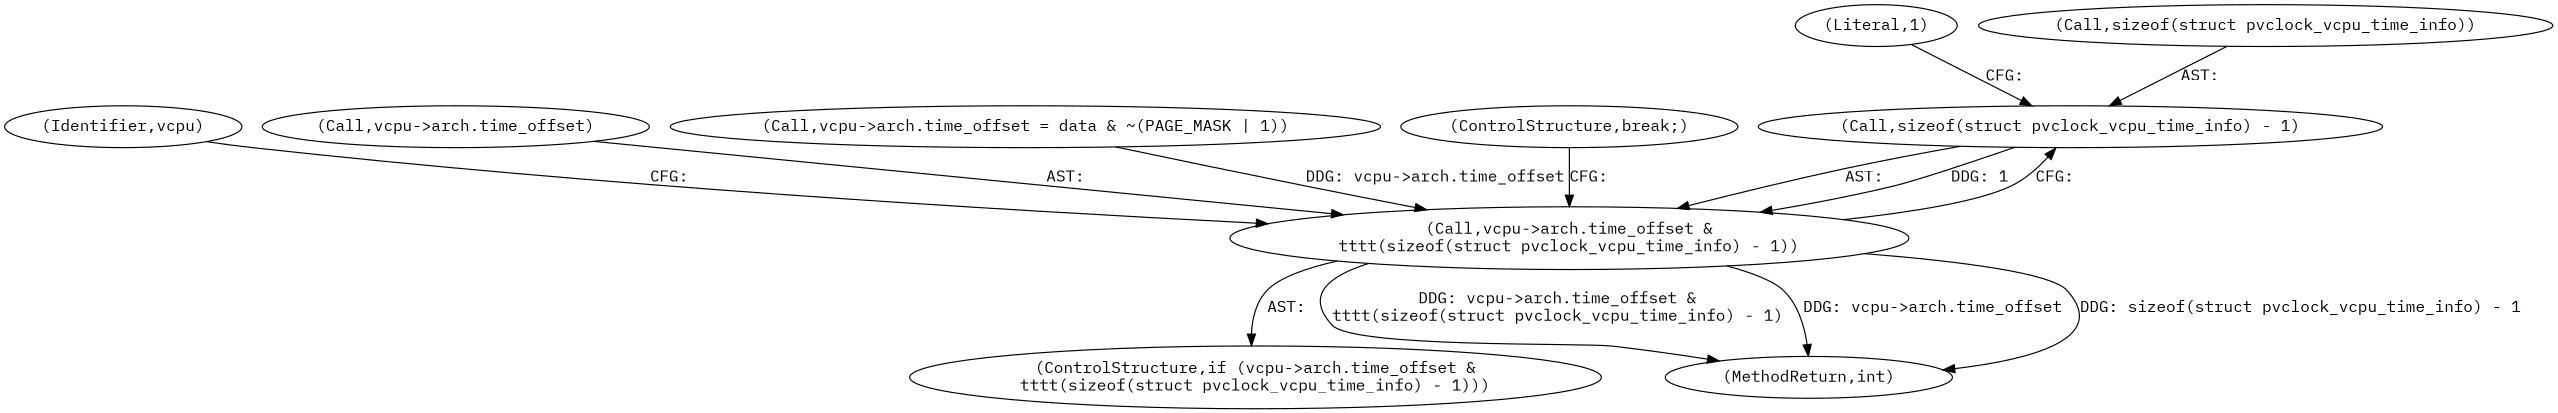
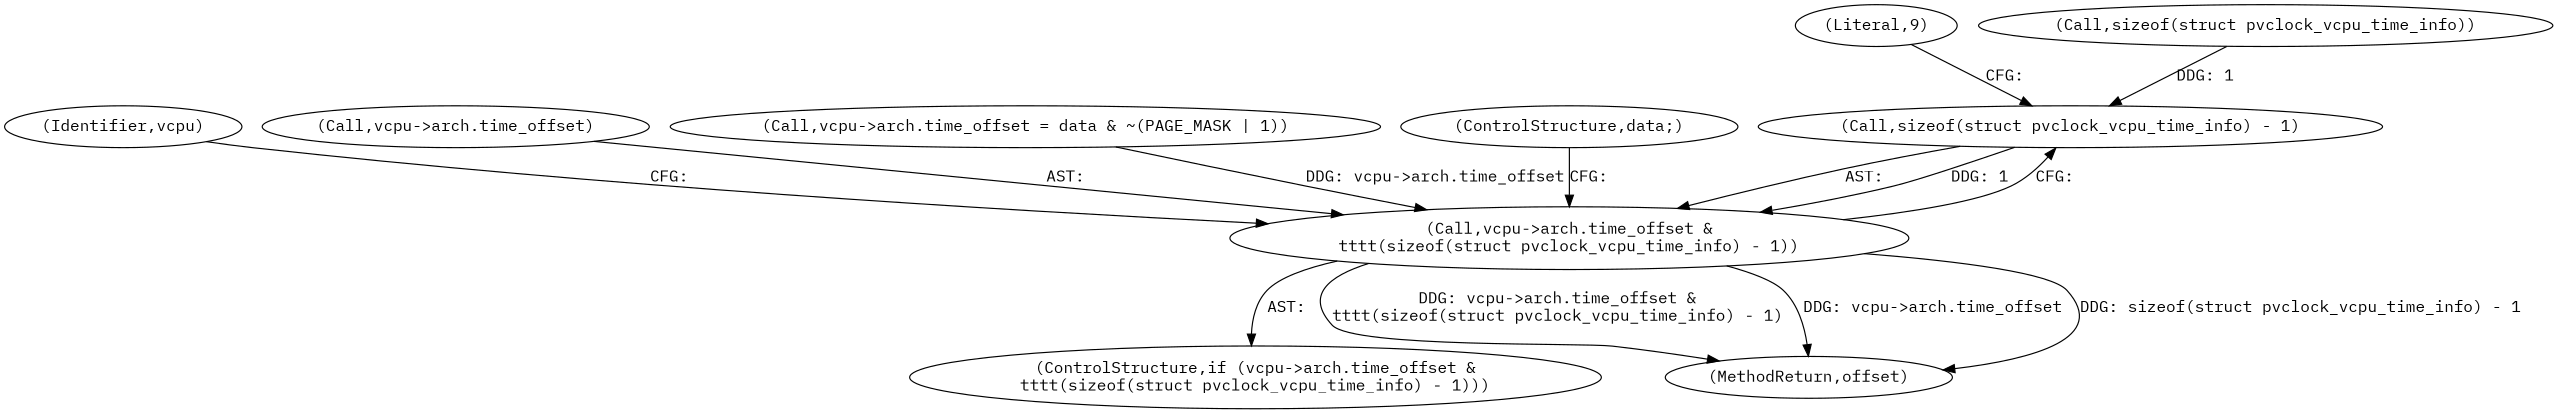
(1876, 26) -> (1876, 26)
(2205, 76) -> (2205, 76)
(1569, 127) -> (1569, 127)
(1809, 377) -> (1809, 377)
